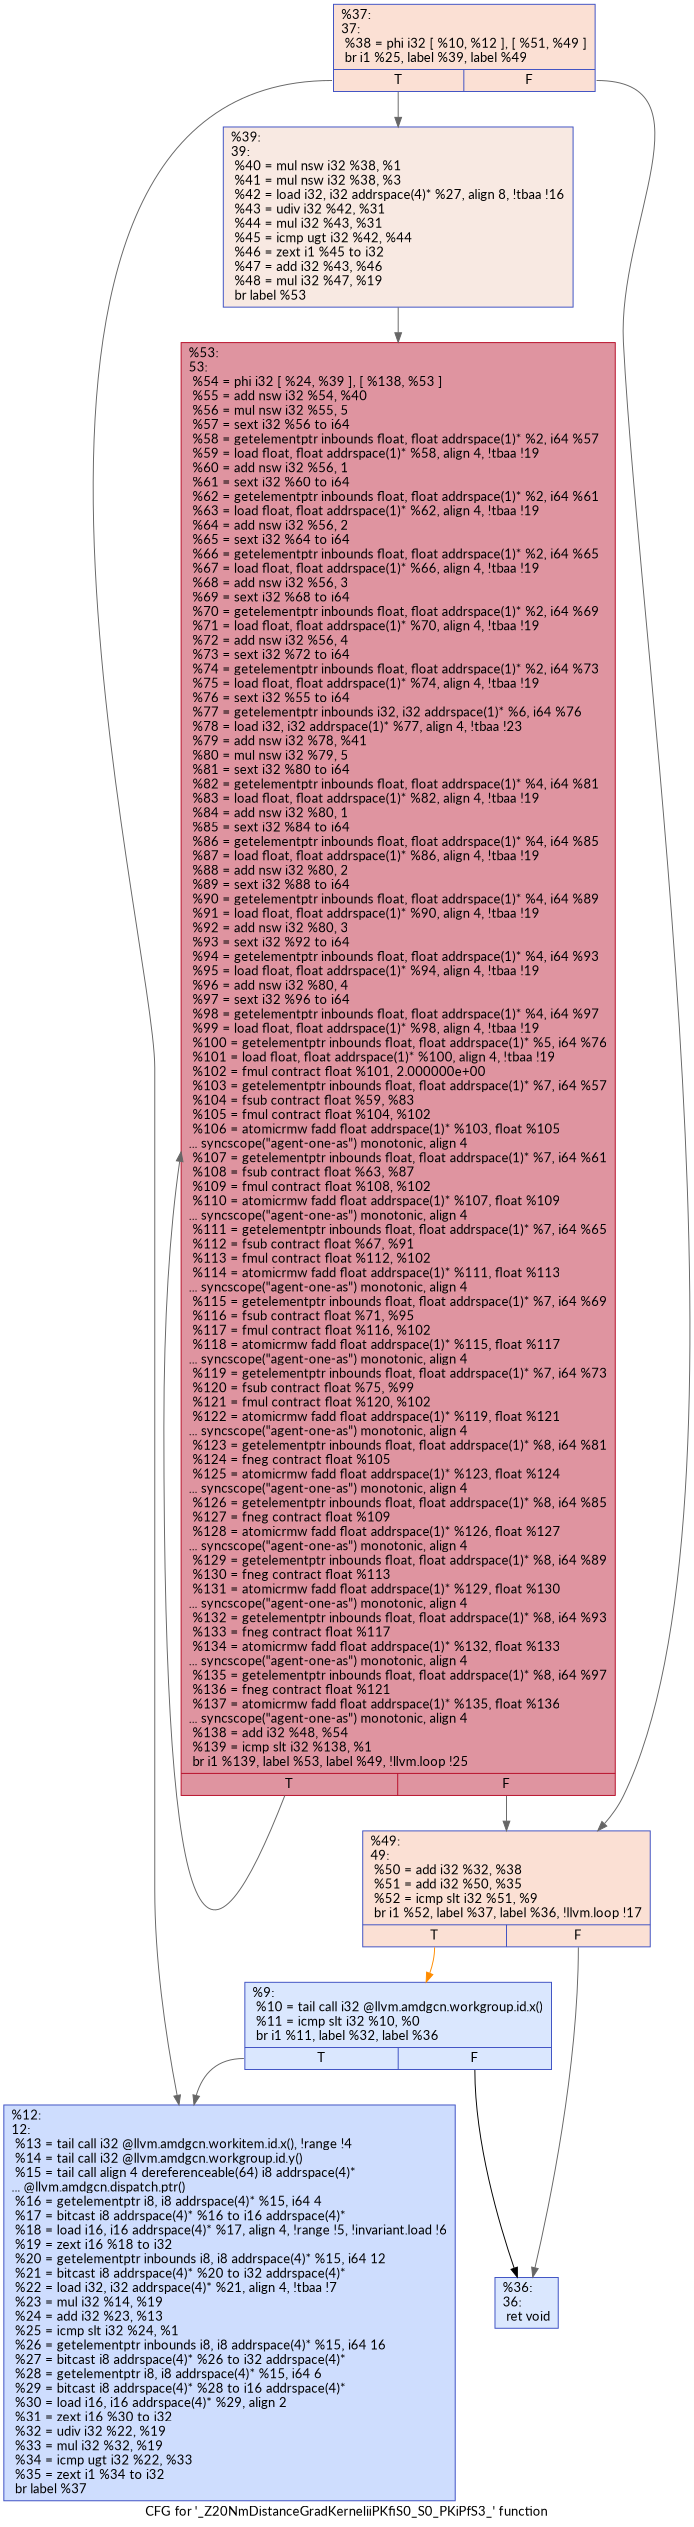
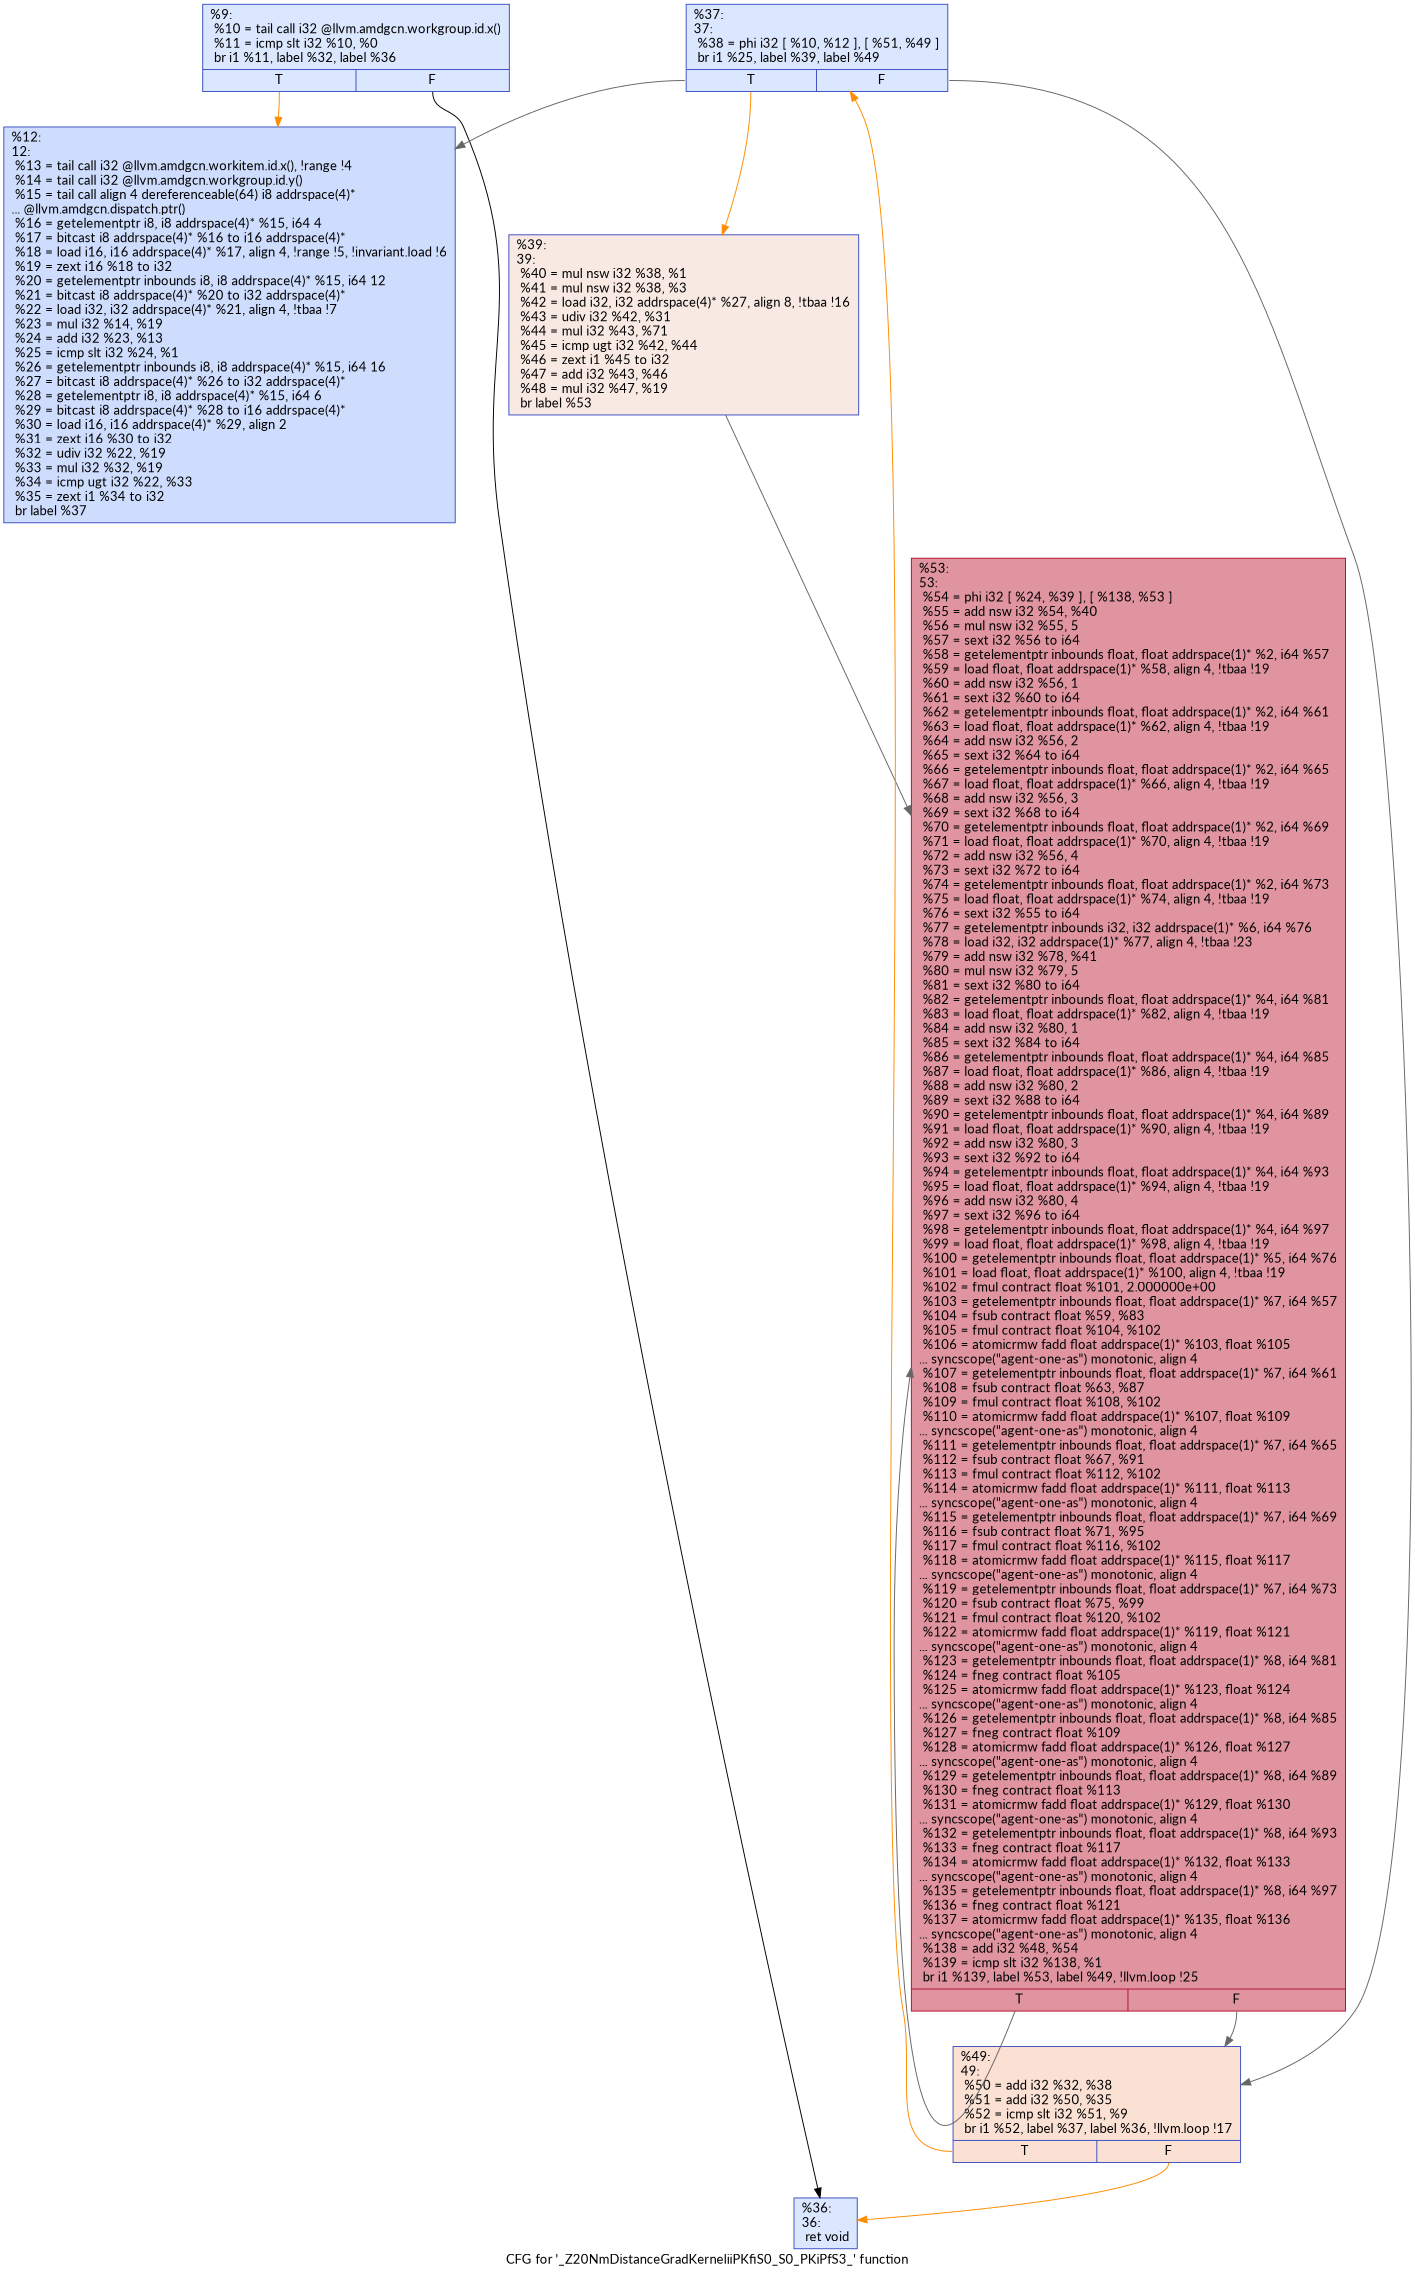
(464, 48) -> (817, 48)
(398, 105) -> (743, 160)
(307, 224) -> (593, 332)
(433, 1961) -> (893, 1137)
(213, 2068) -> (279, 105)
(565, 2109) -> (1022, 2204)
